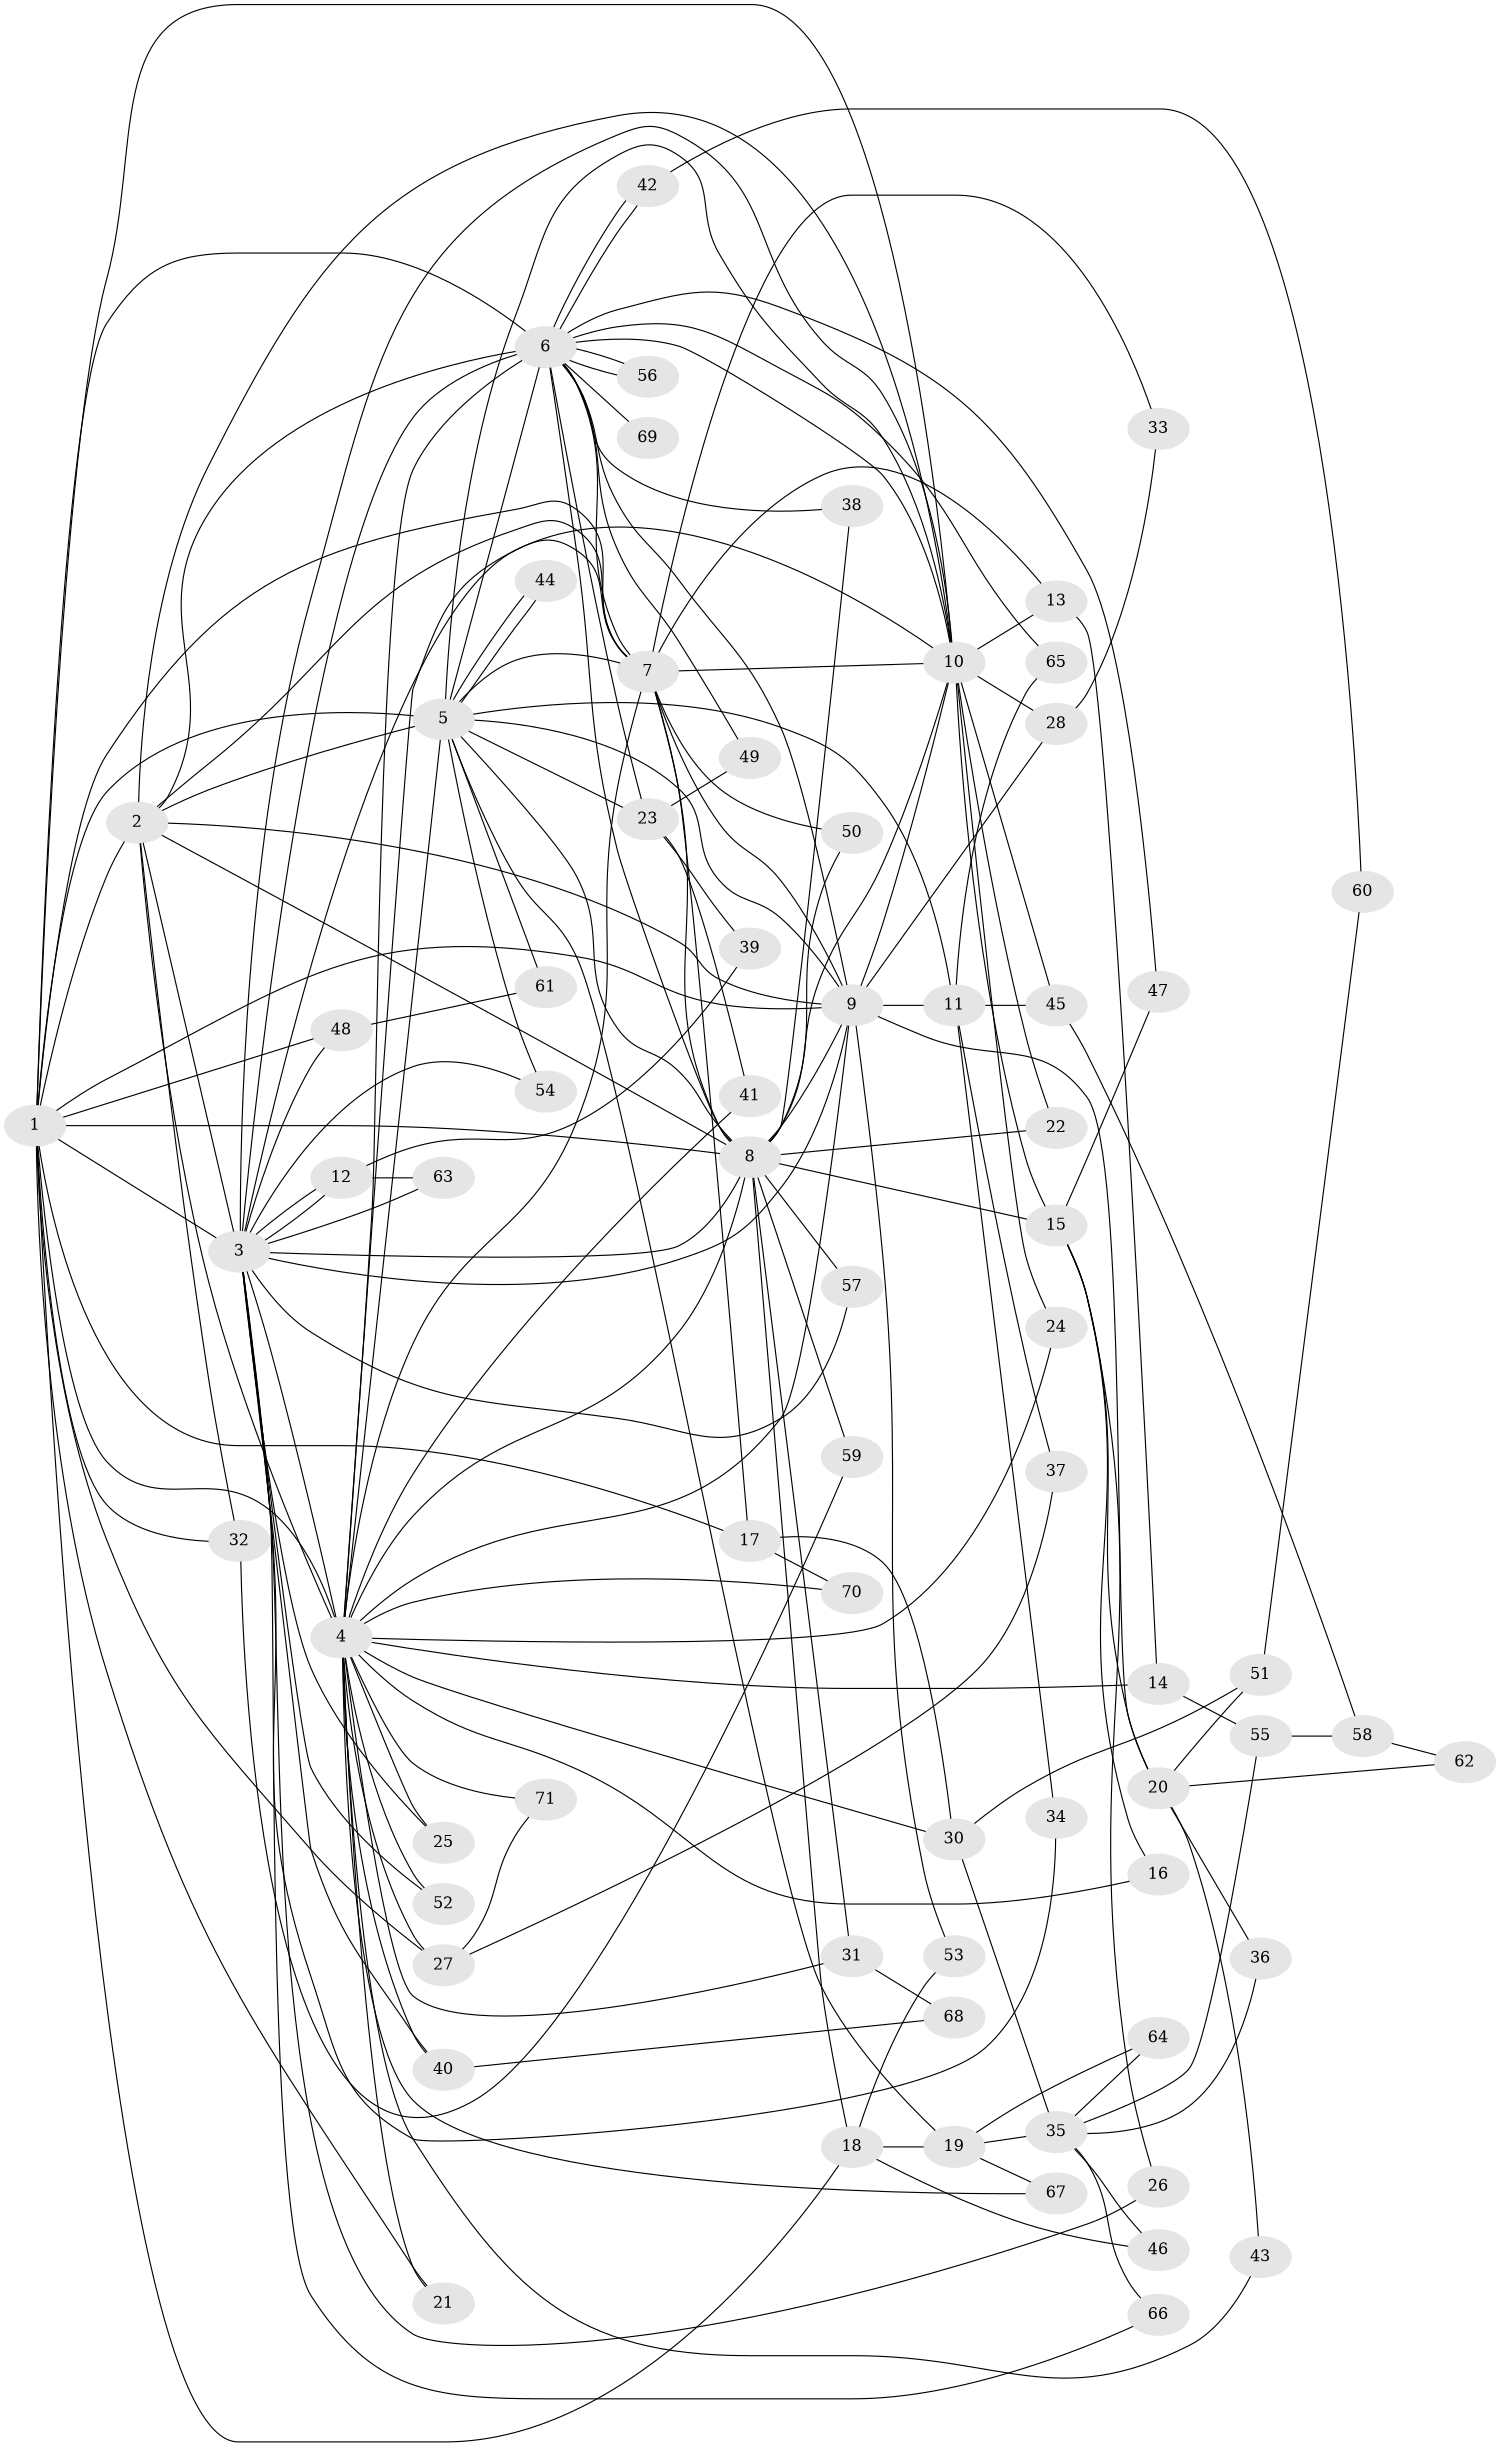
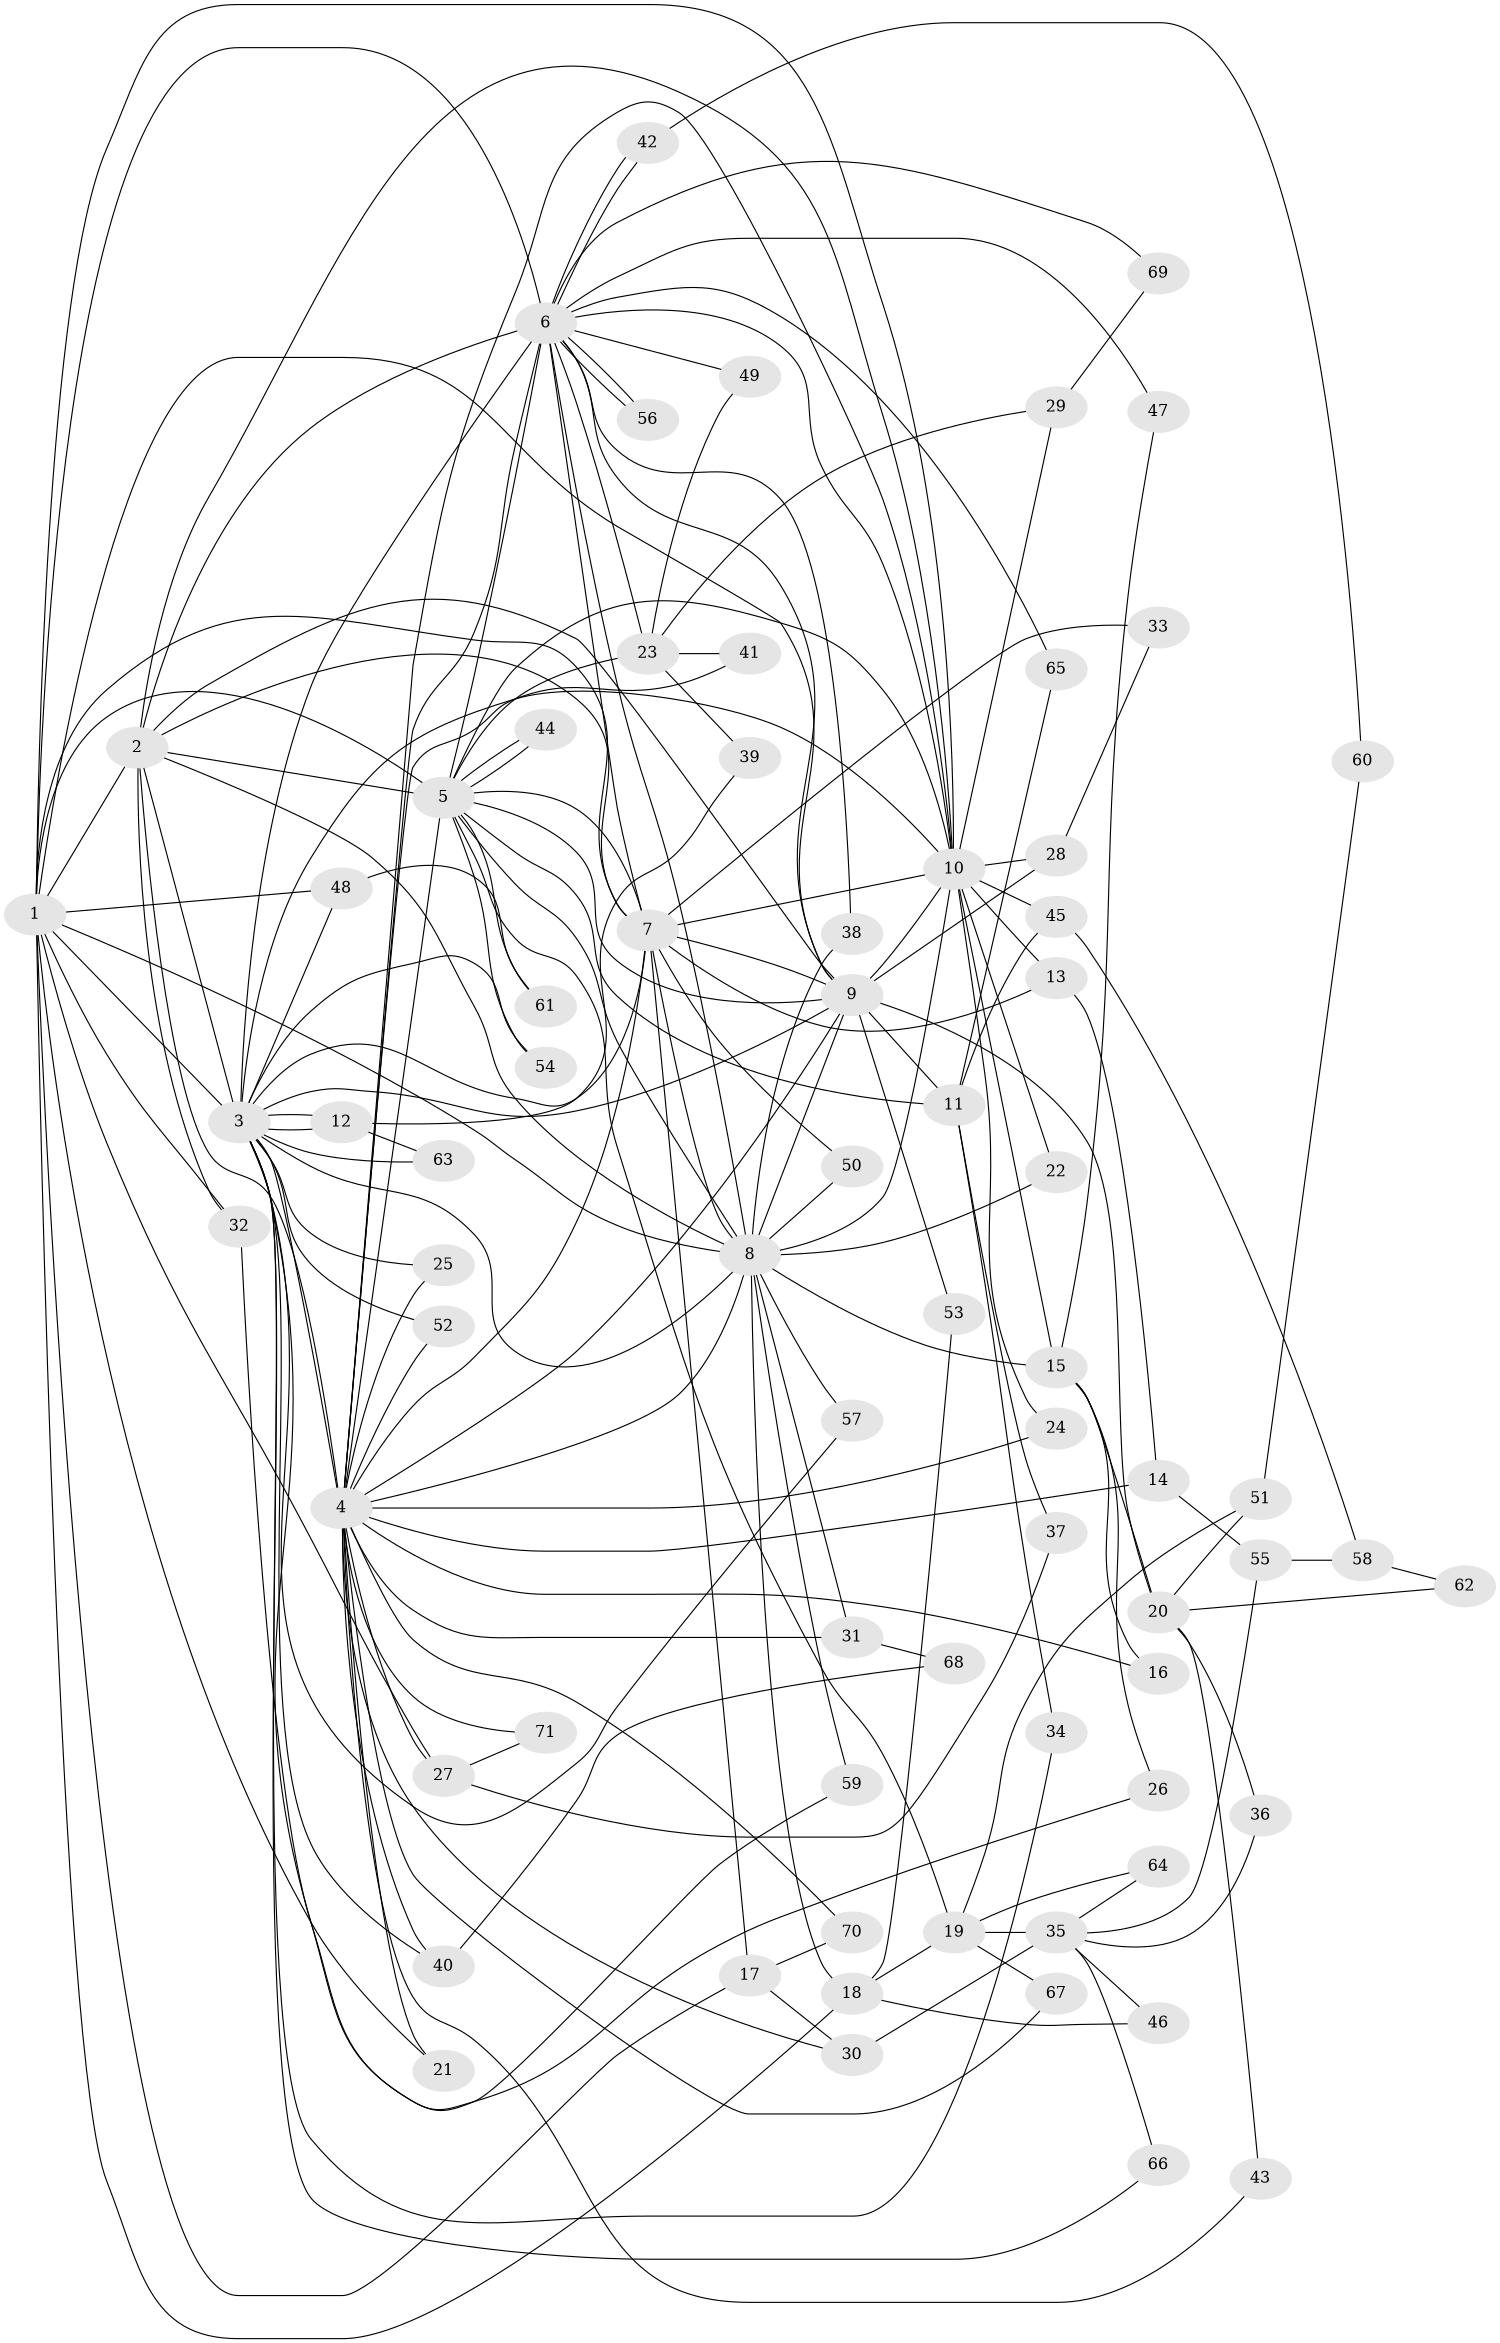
none -> (1056, 407)
(100, 1452) -> none
(1103, 1751) -> (1036, 1684)
